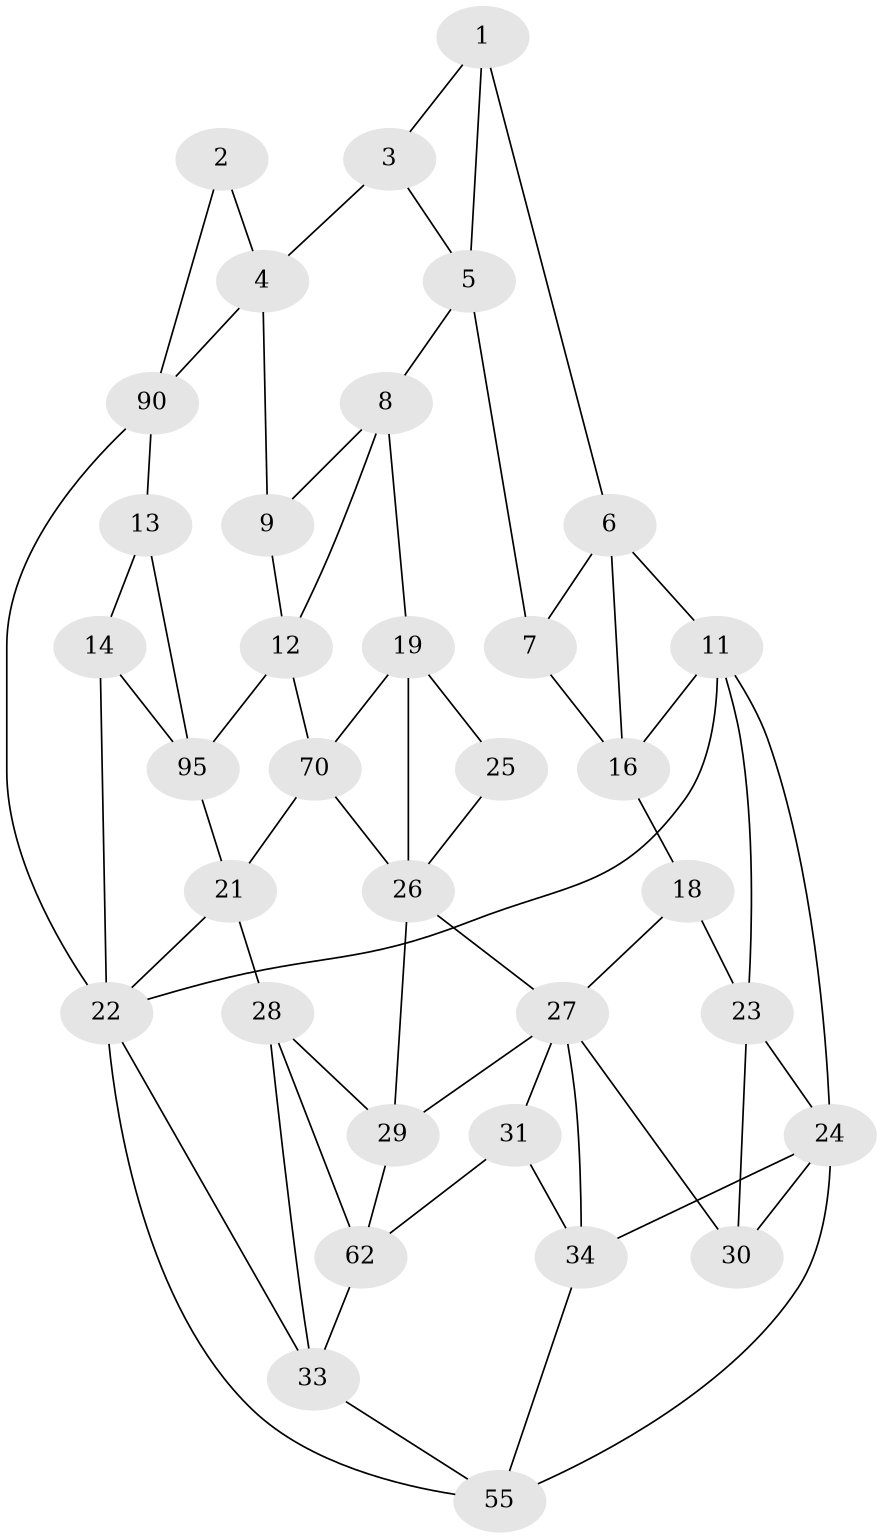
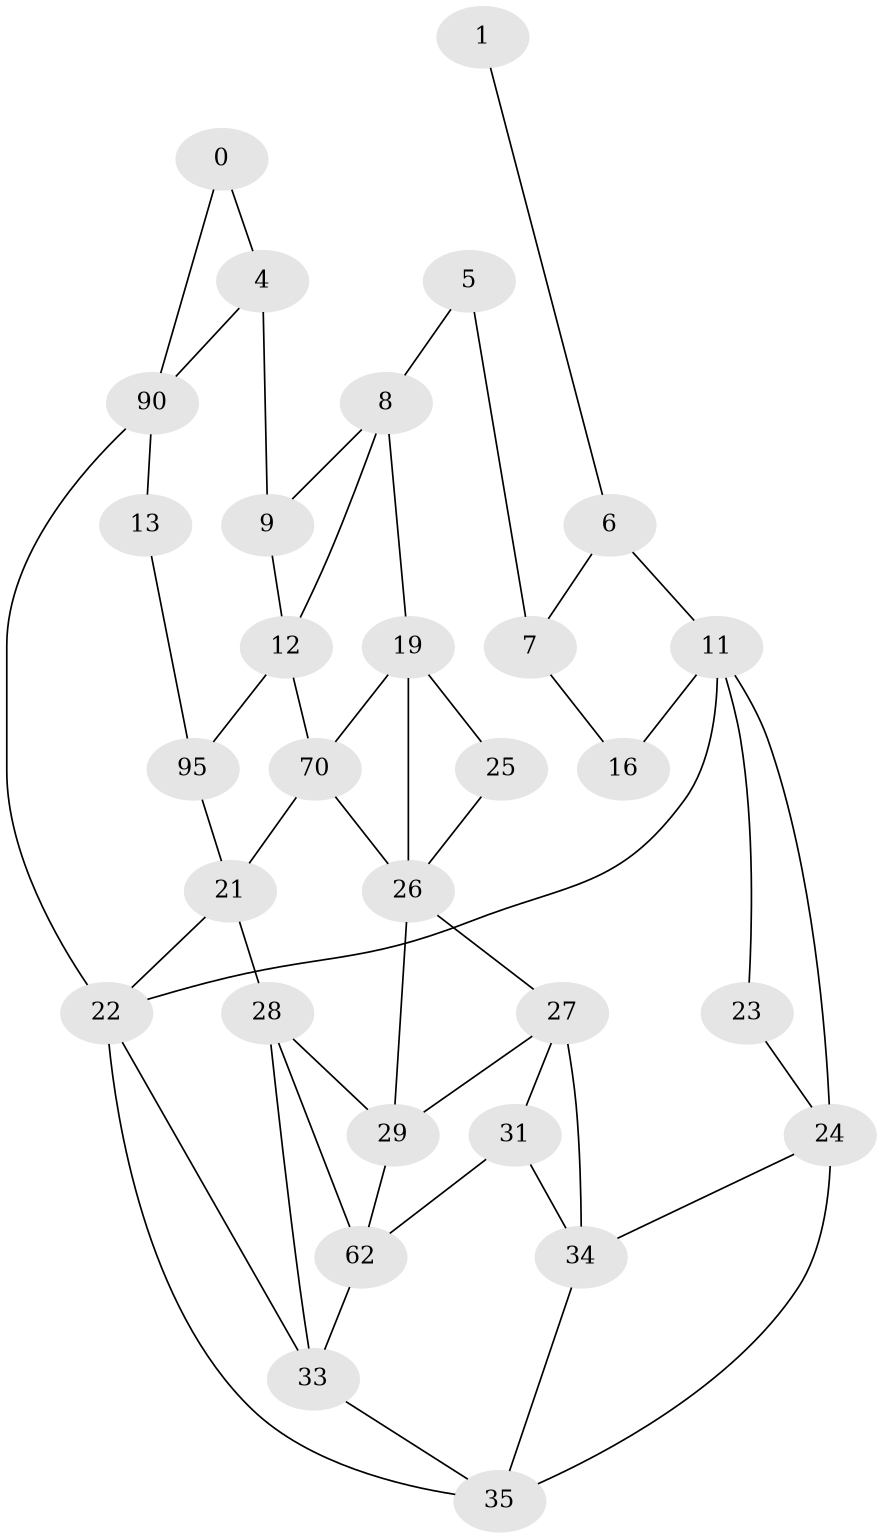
(222, 159) -> (222, 159)
(390, 159) -> none
(476, 159) -> none
(100, 647) -> none
(617, 647) -> none
(688, 891) -> none
(737, 1257) -> none
(500, 1501) -> (500, 1501)
